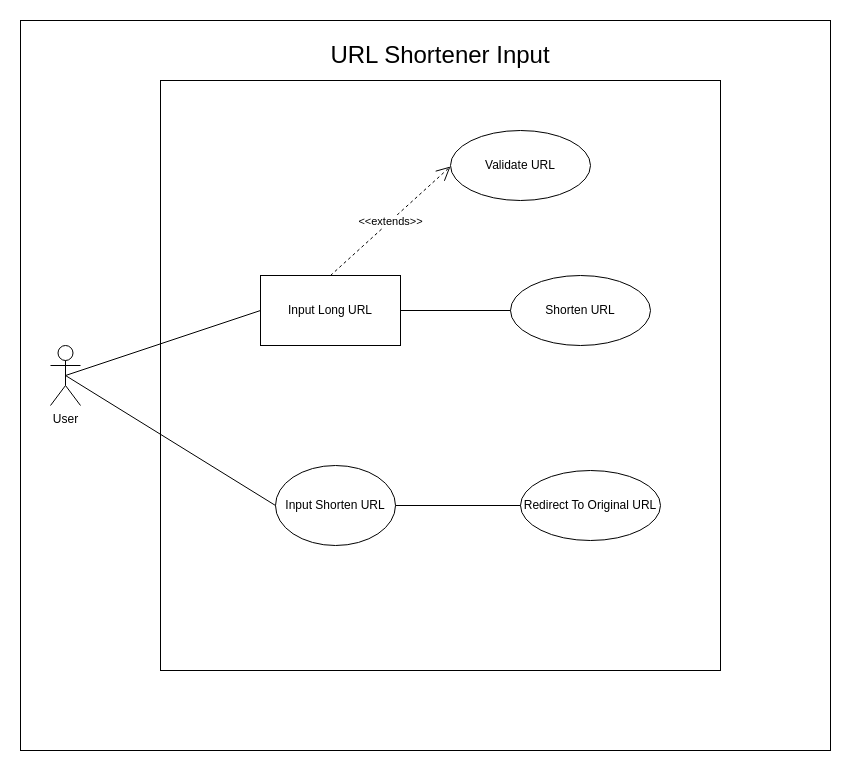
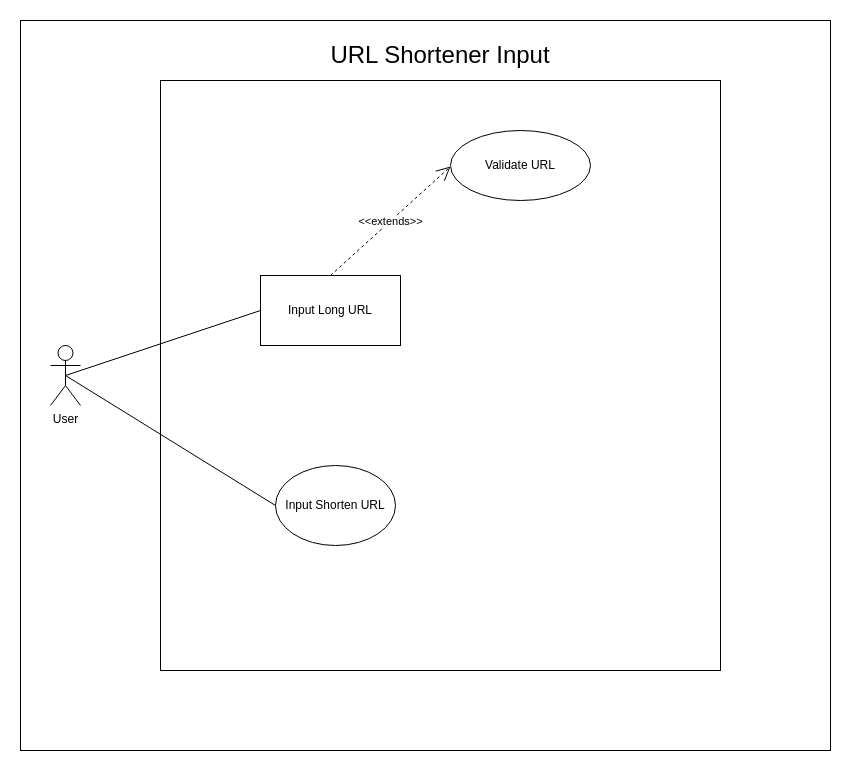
(456, 311) -> none
(581, 311) -> none
(458, 506) -> none
(591, 506) -> none
